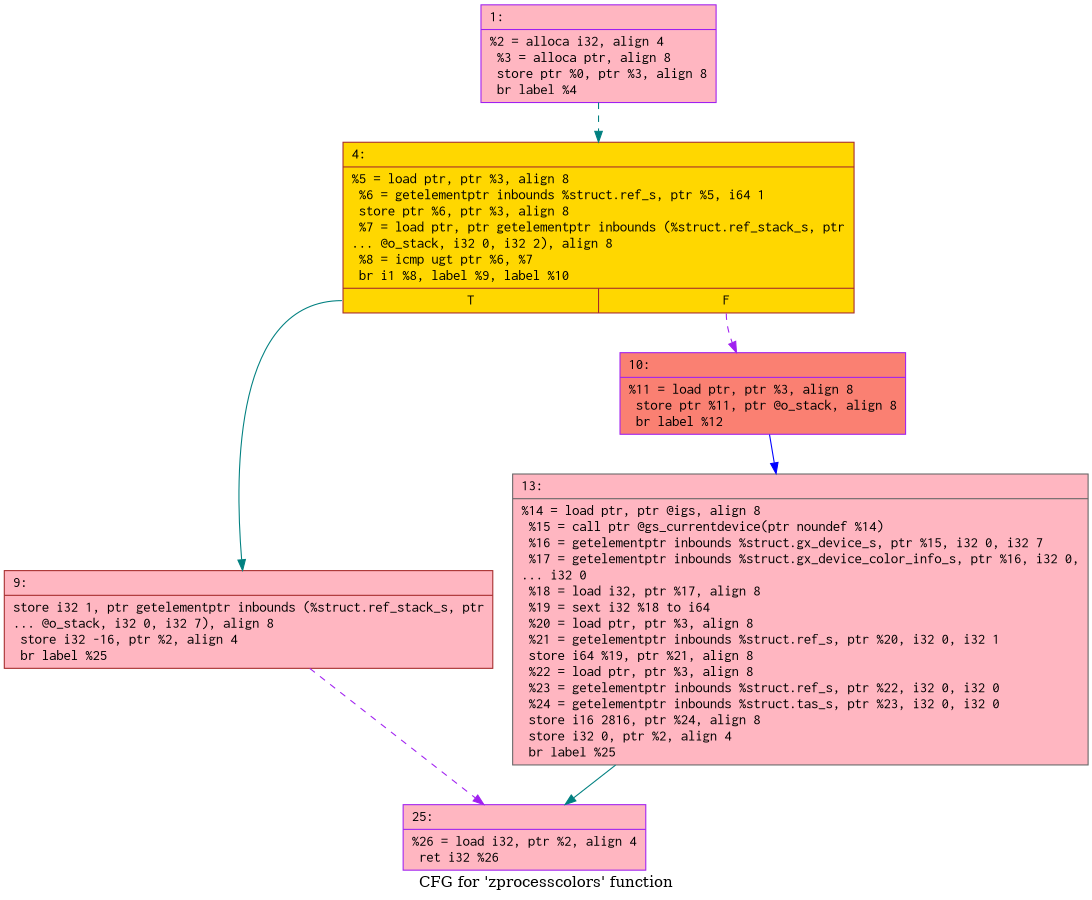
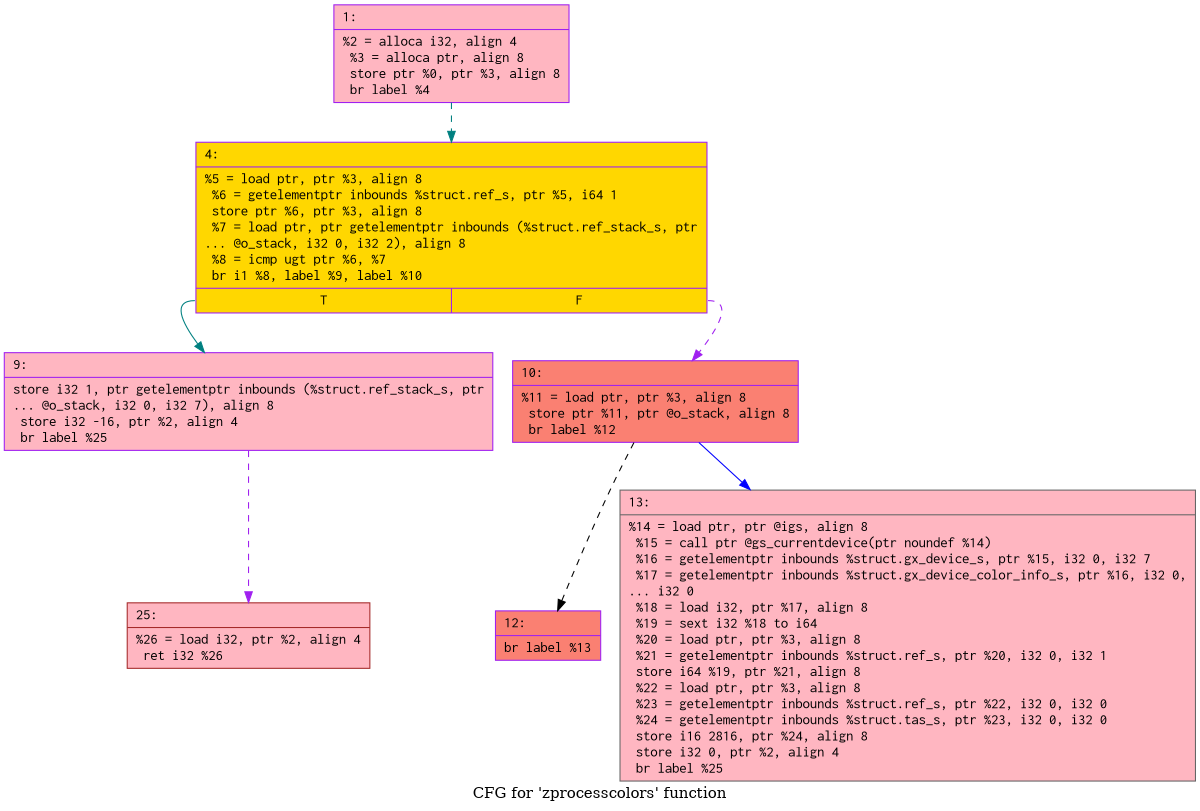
(599, 228) -> (451, 228)
(249, 619) -> (249, 402)
none -> (548, 636)
(595, 781) -> none
(524, 837) -> (249, 636)
